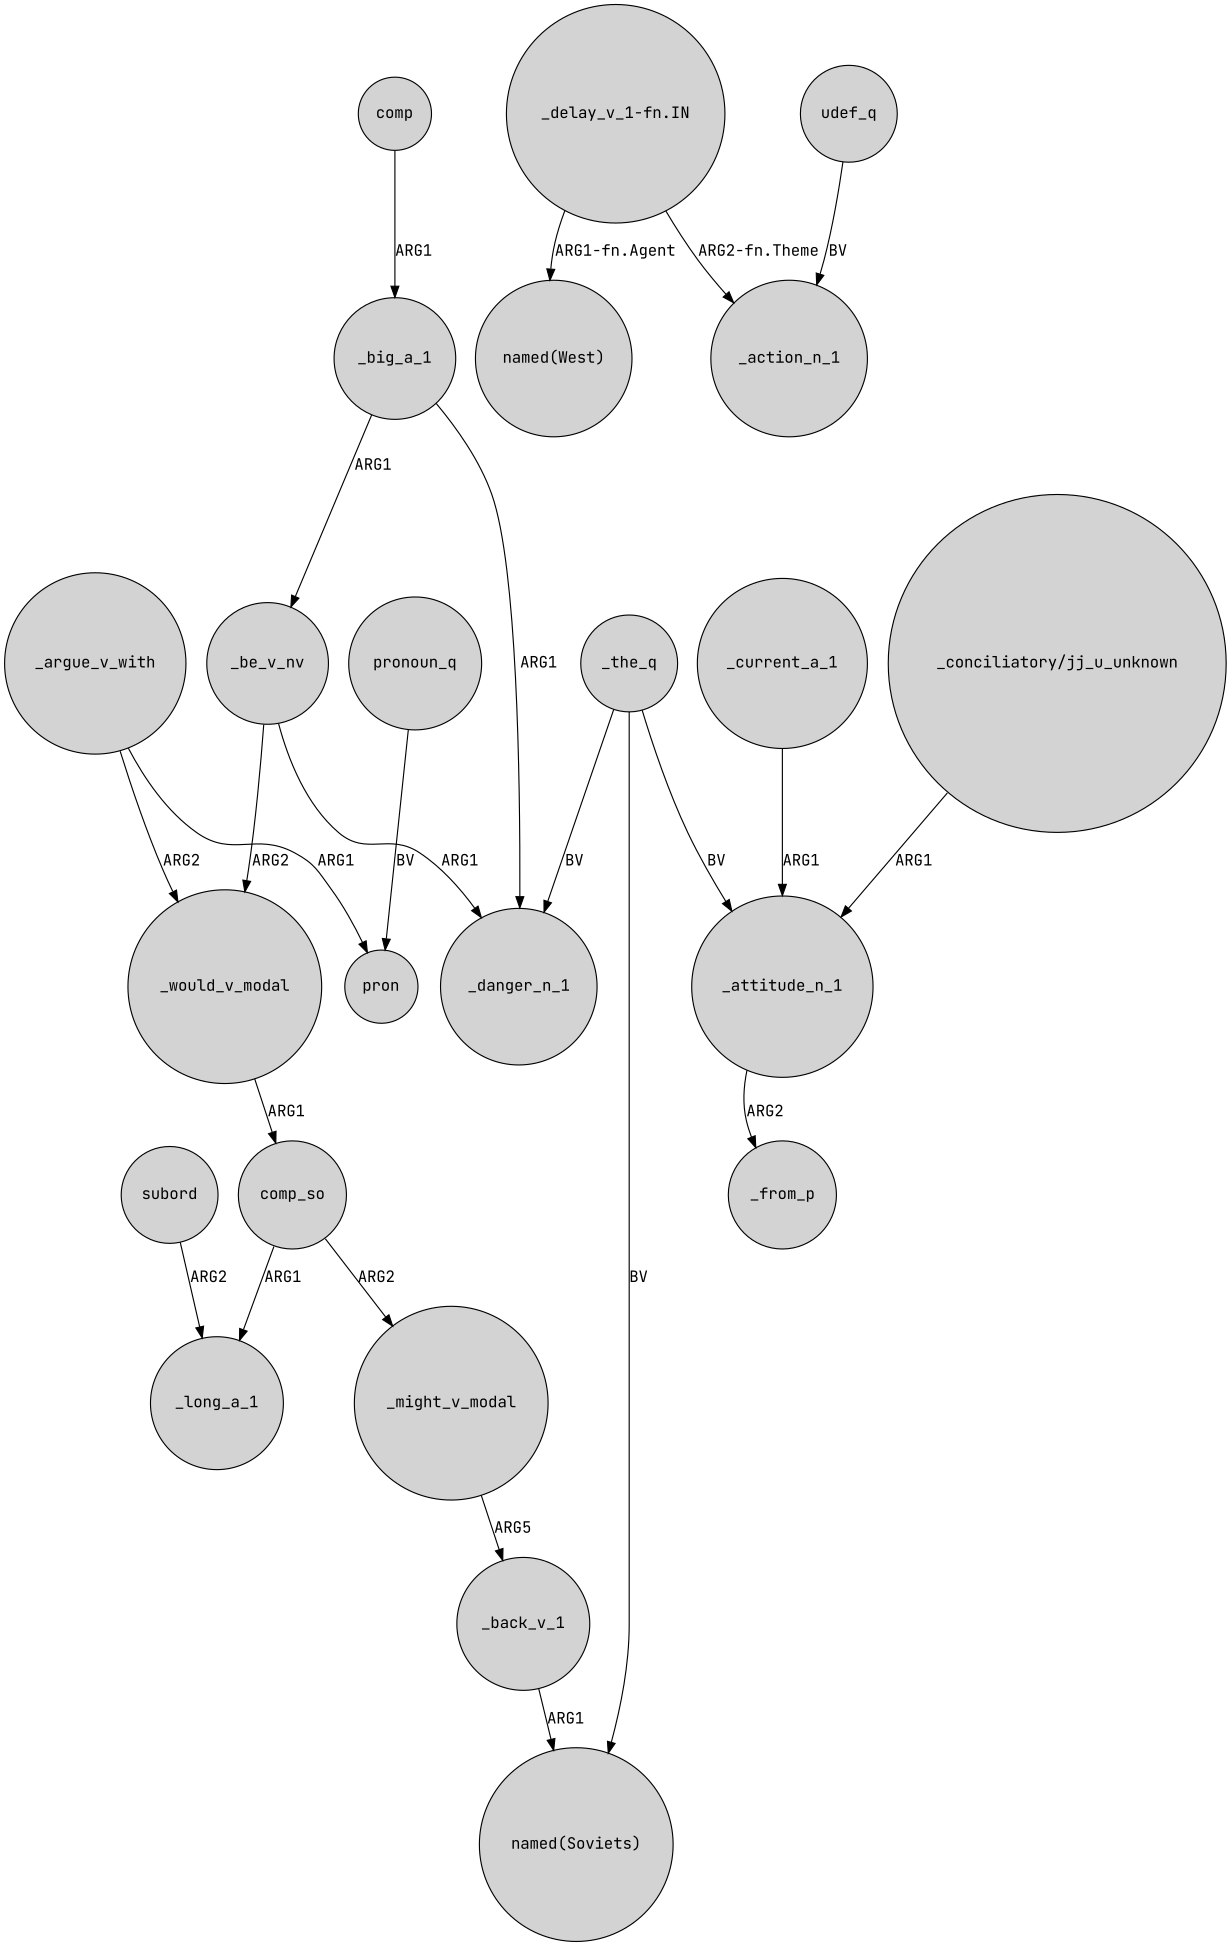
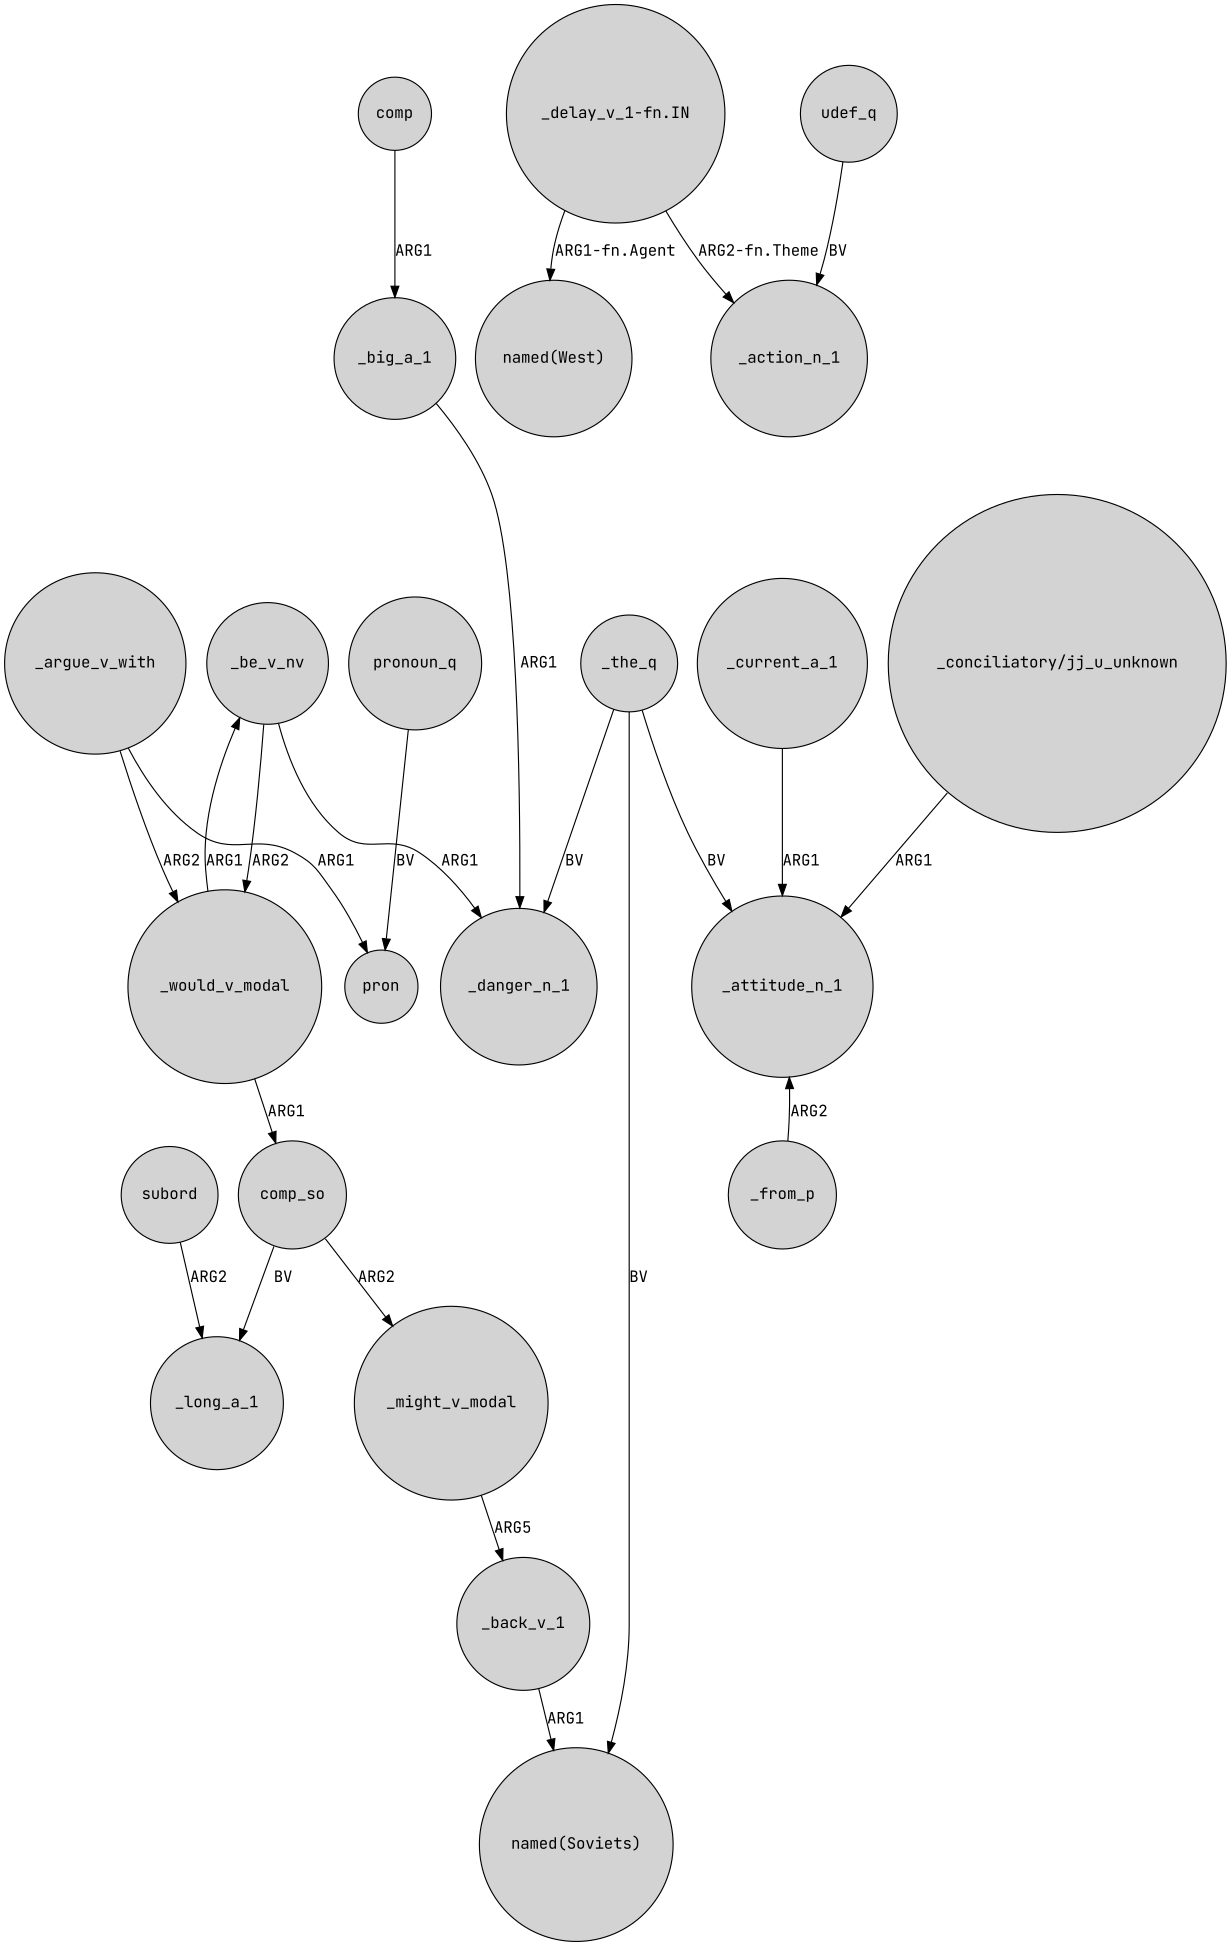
(334, 506) -> (210, 808)
(744, 1104) -> (789, 1115)
(283, 1278) -> (283, 1278)
